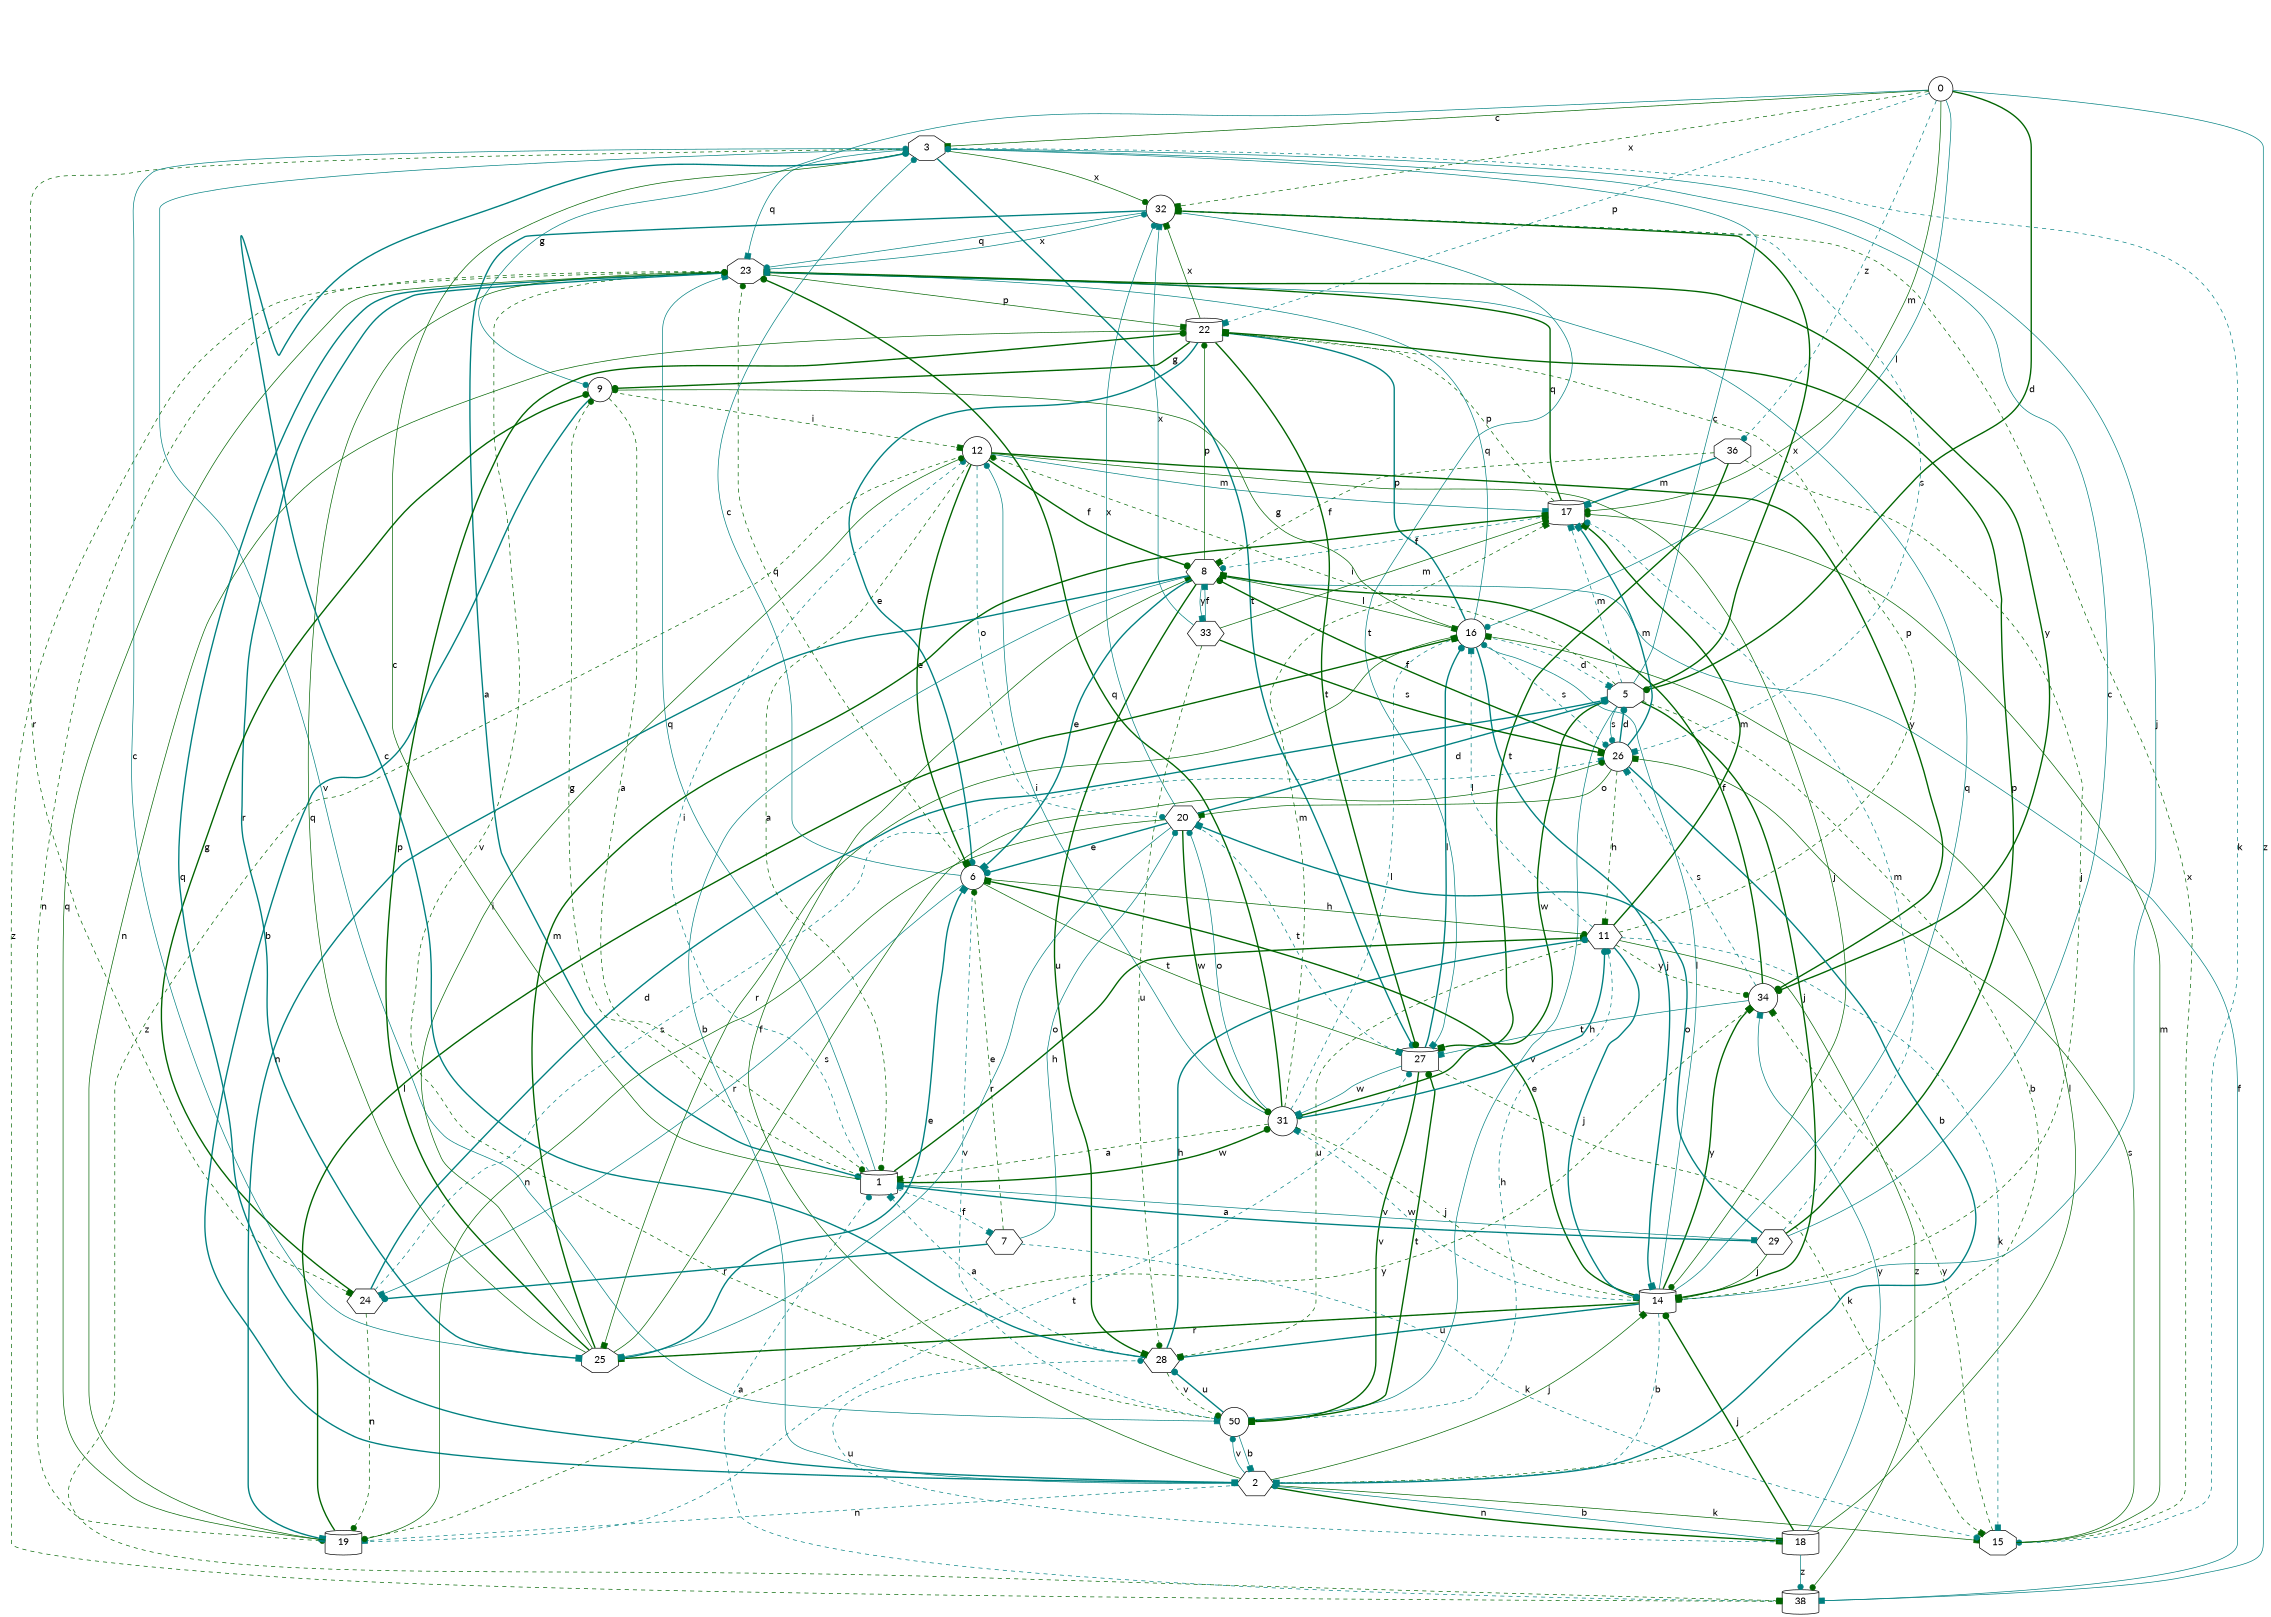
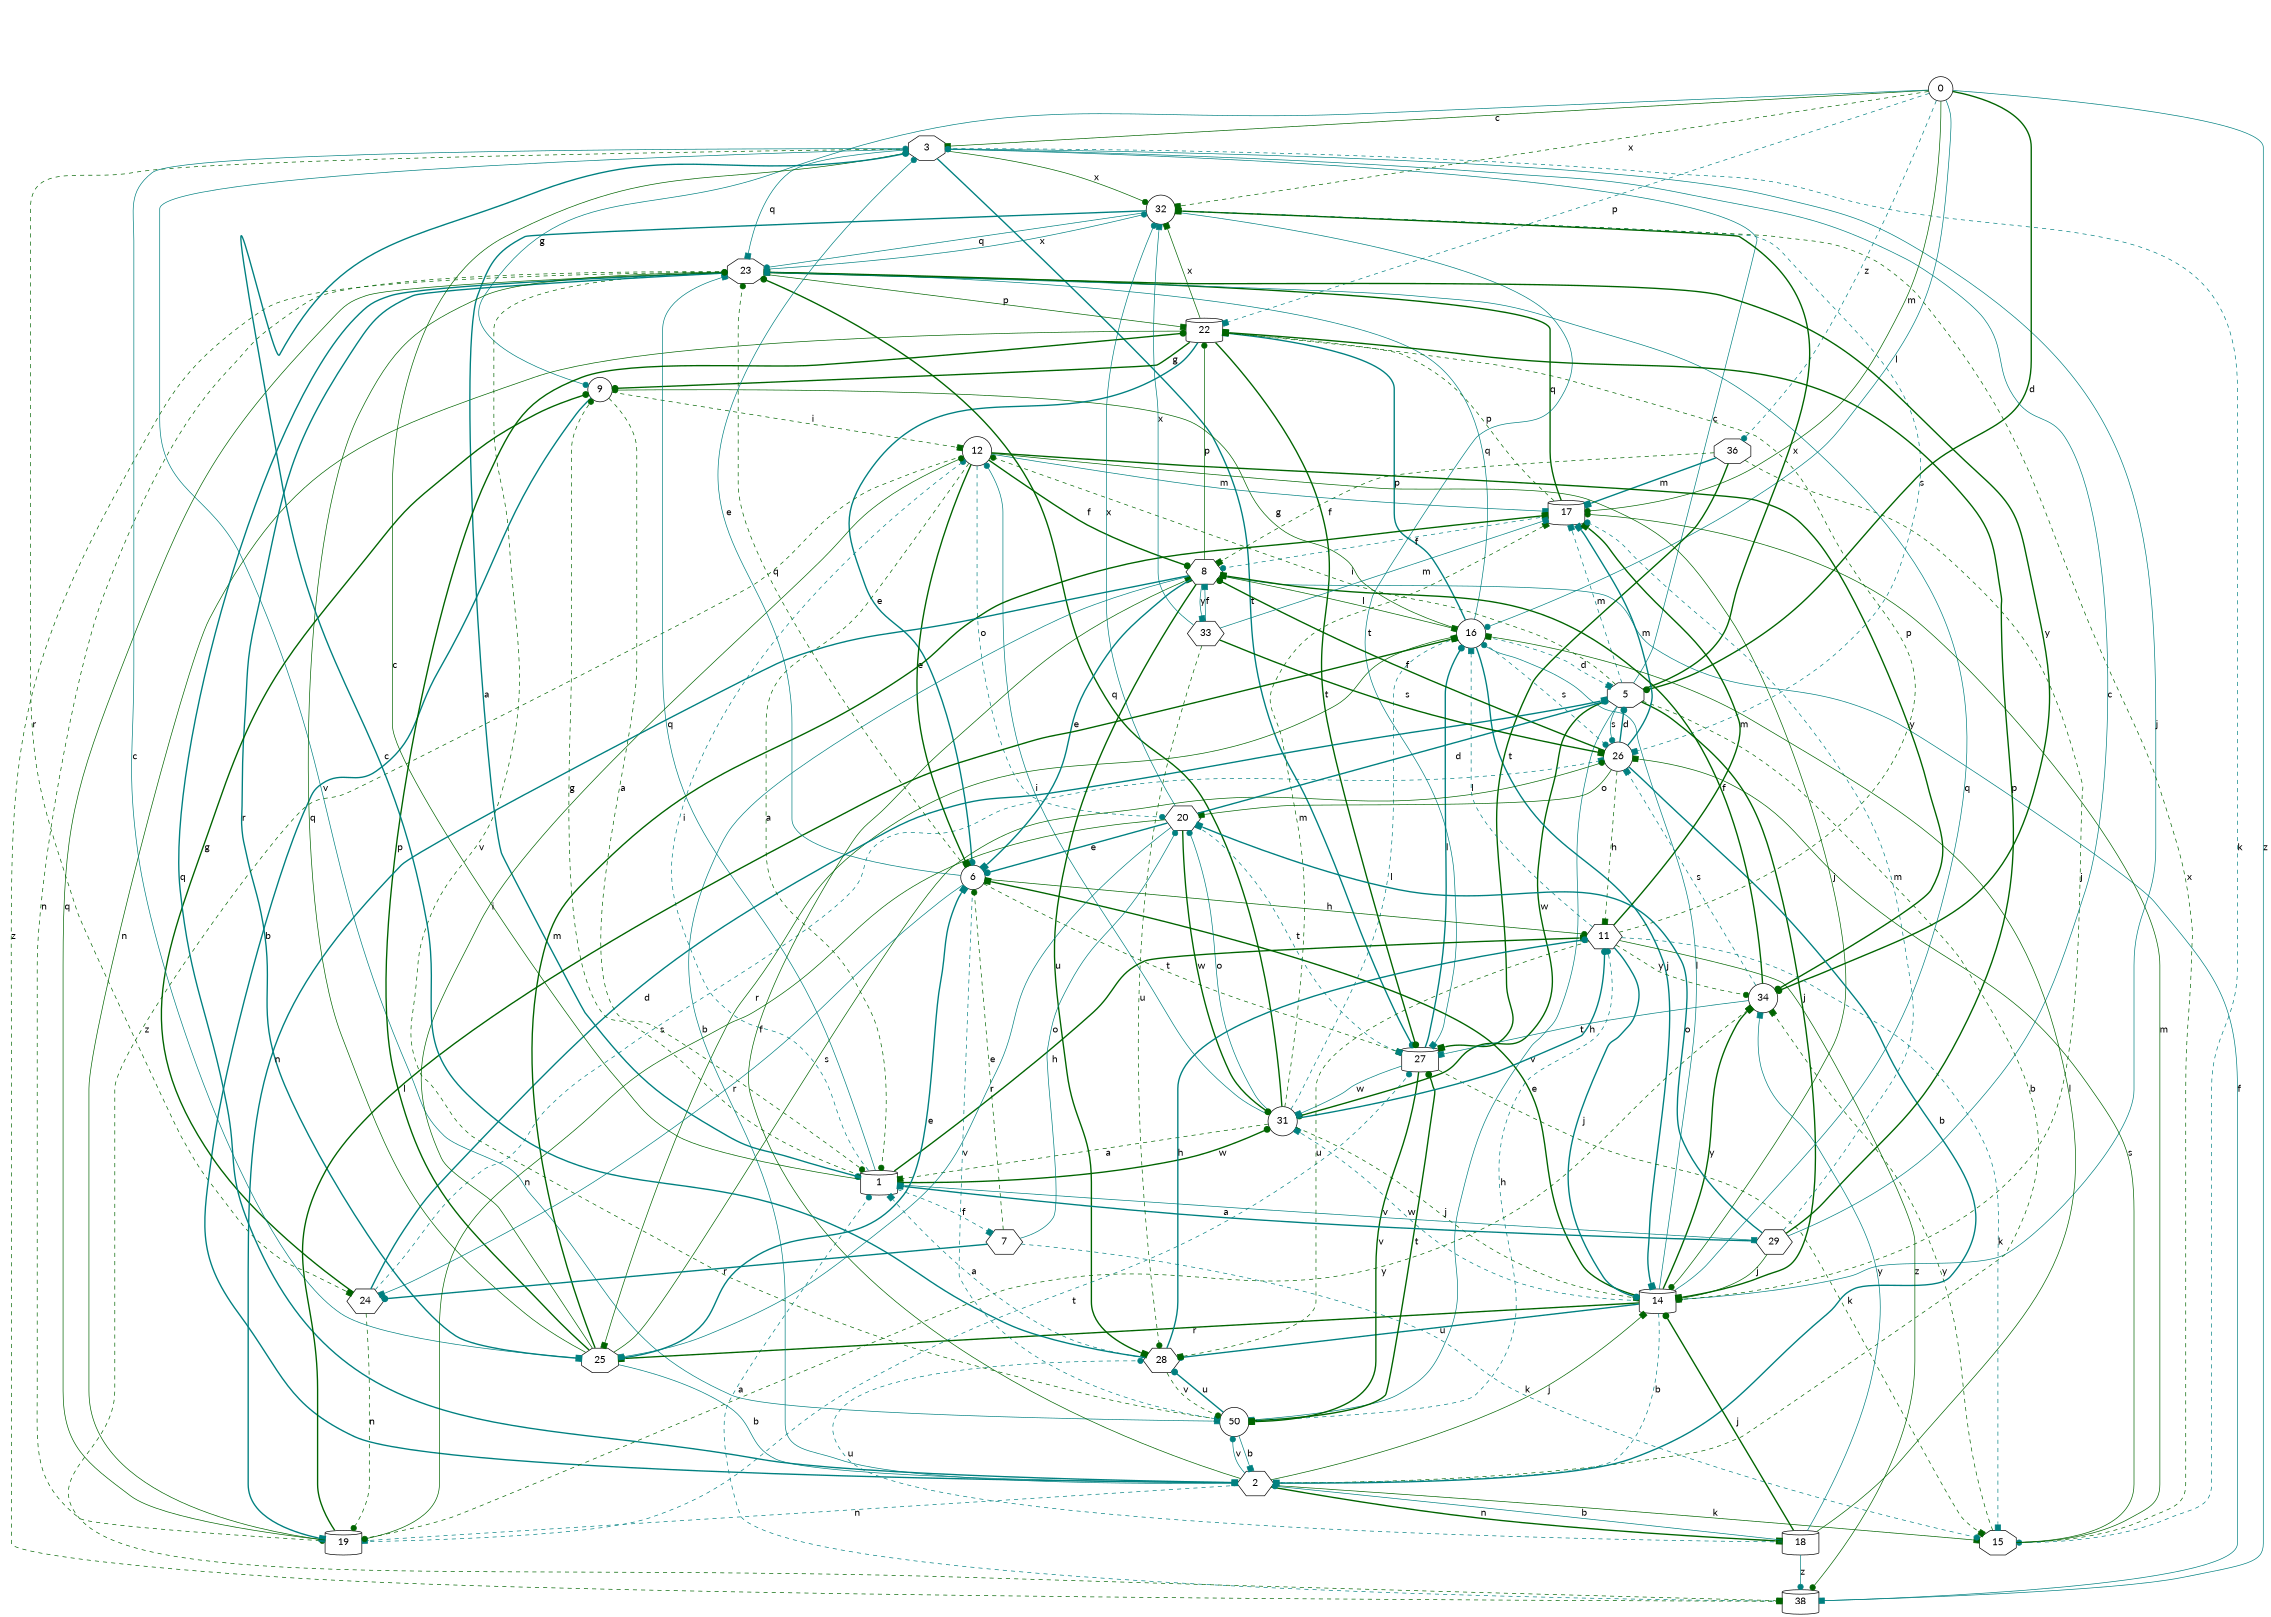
(729, 513) -> (729, 513)
(1373, 578) -> (1373, 578)
(1185, 979) -> (1185, 979)
none -> (755, 1440)
